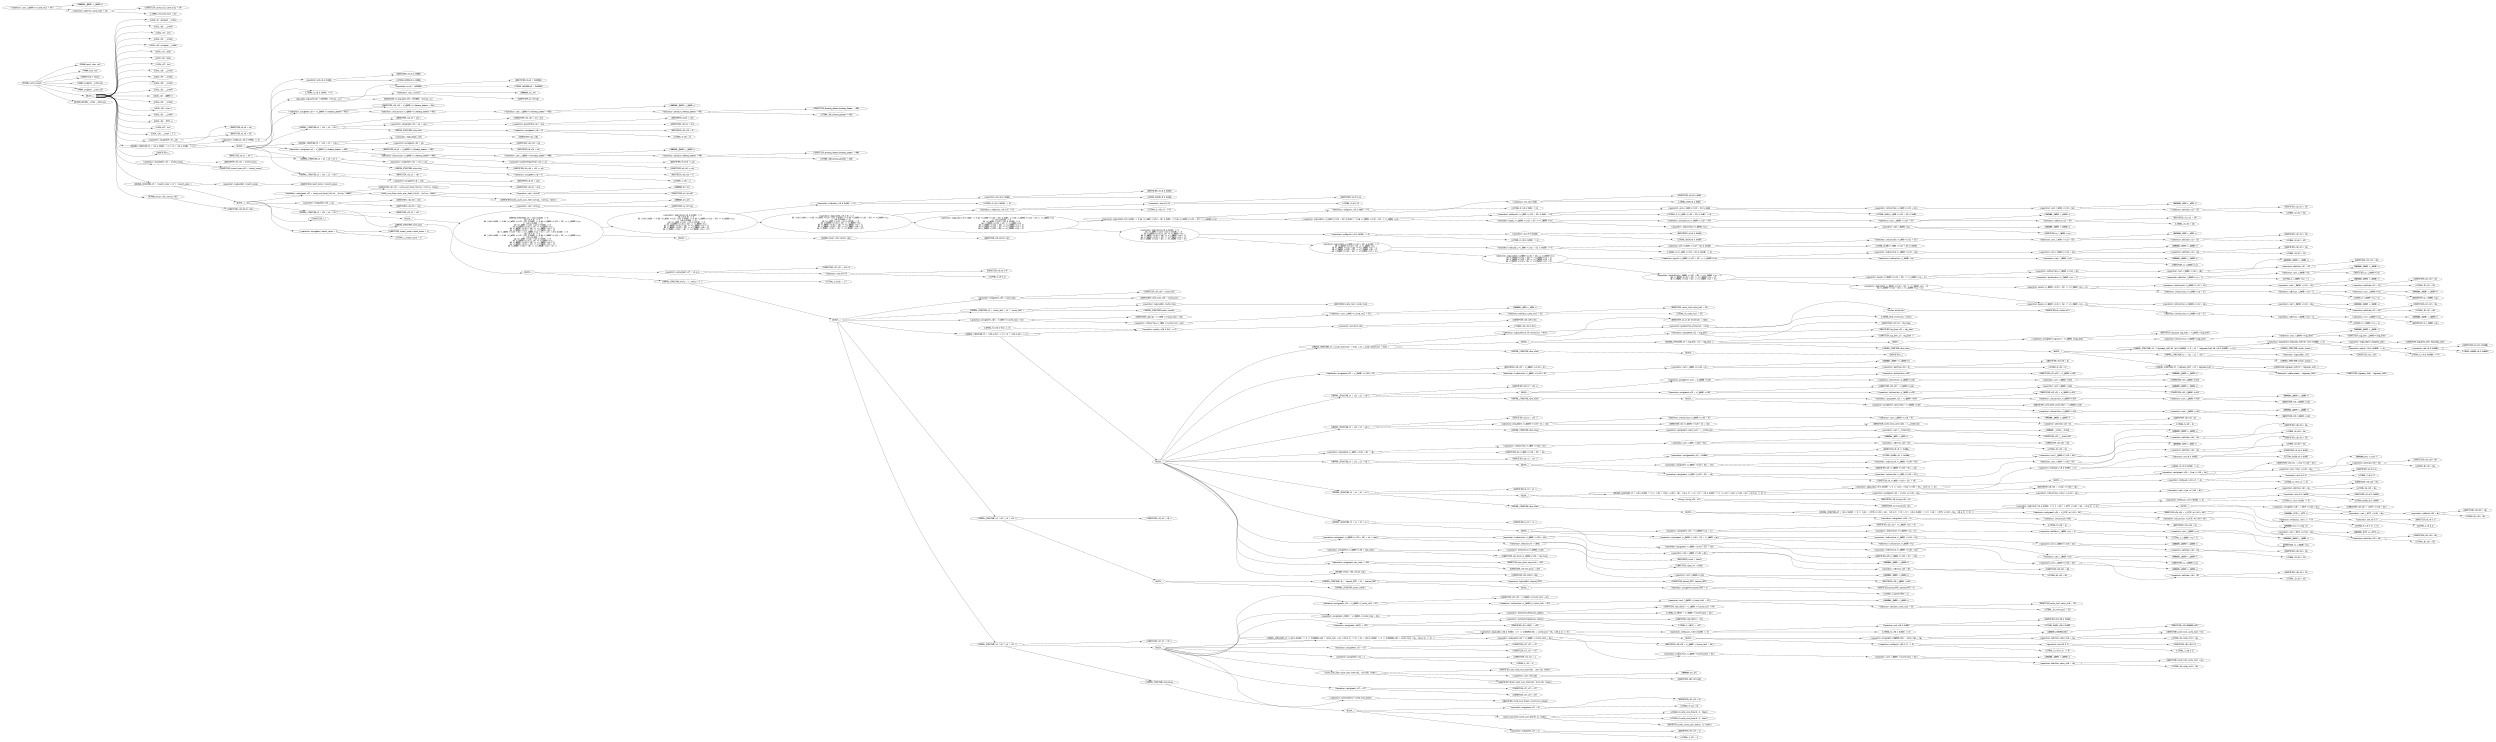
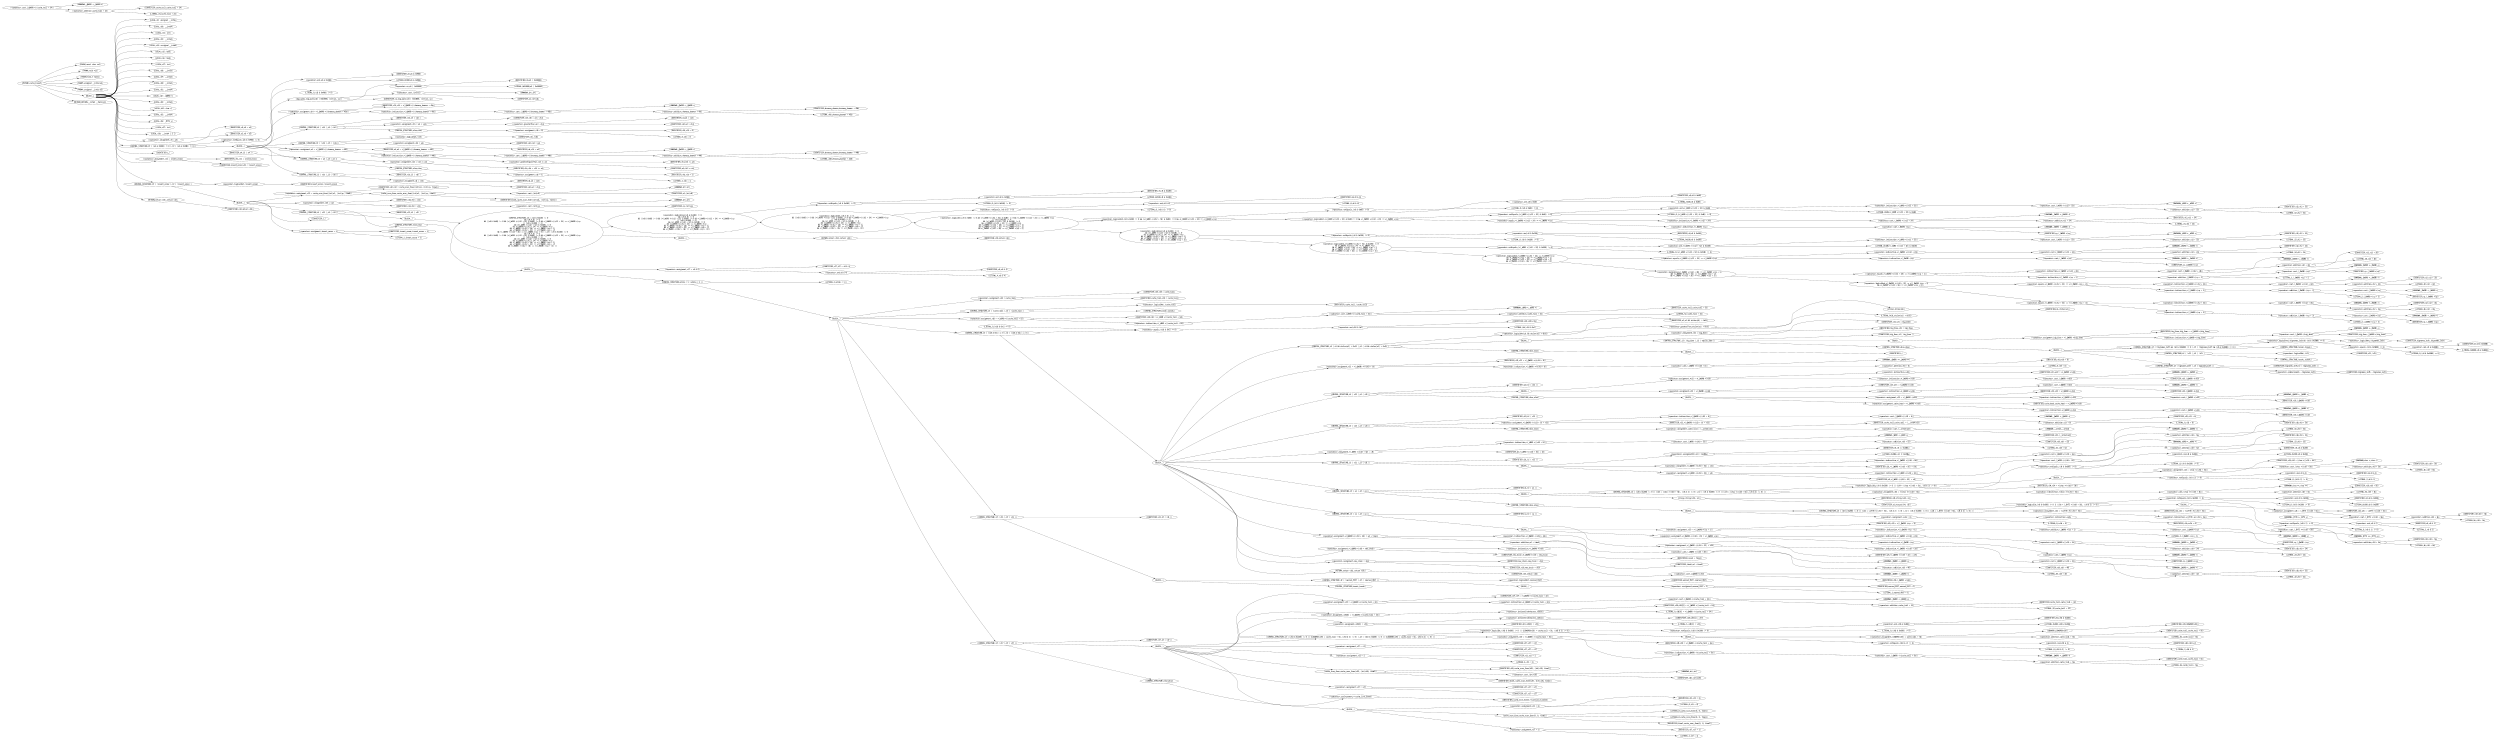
none -> (2366, 259)
(1689, 342) -> (1689, 341)
(2249, 514) -> (2242, 489)
